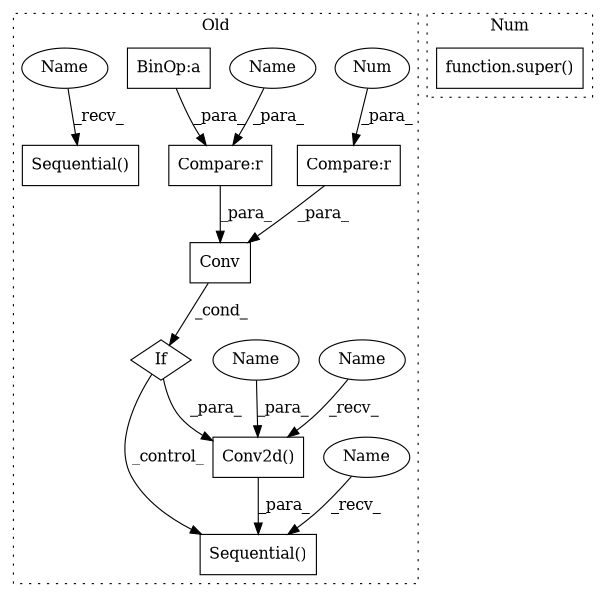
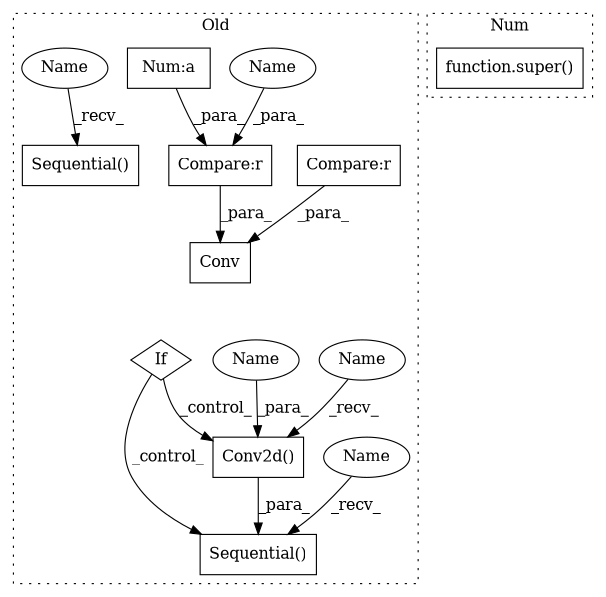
(169, 68) -> (169, 68)
(372, 68) -> none
(192, 309) -> none
(216, 409) -> (216, 409)
